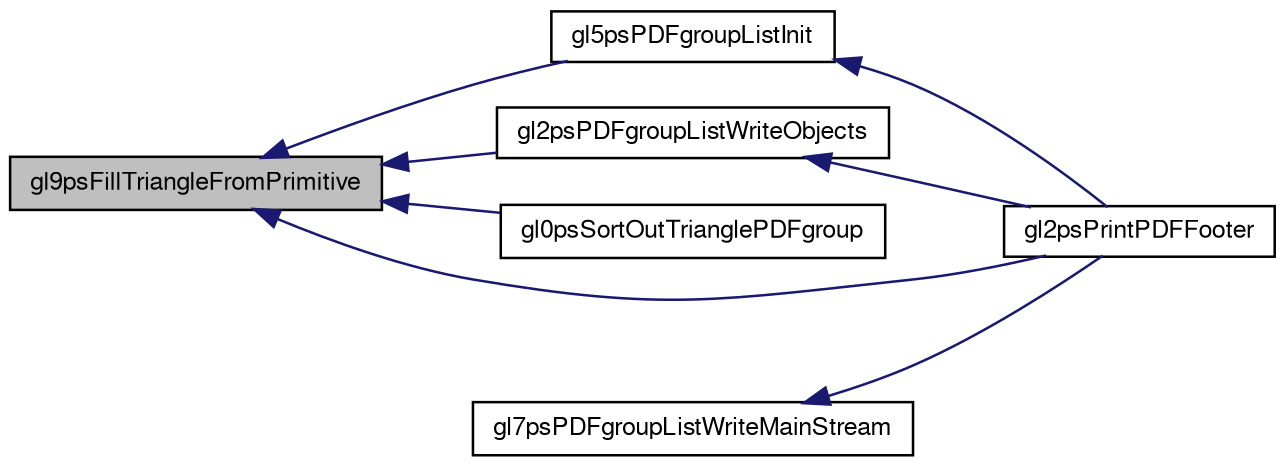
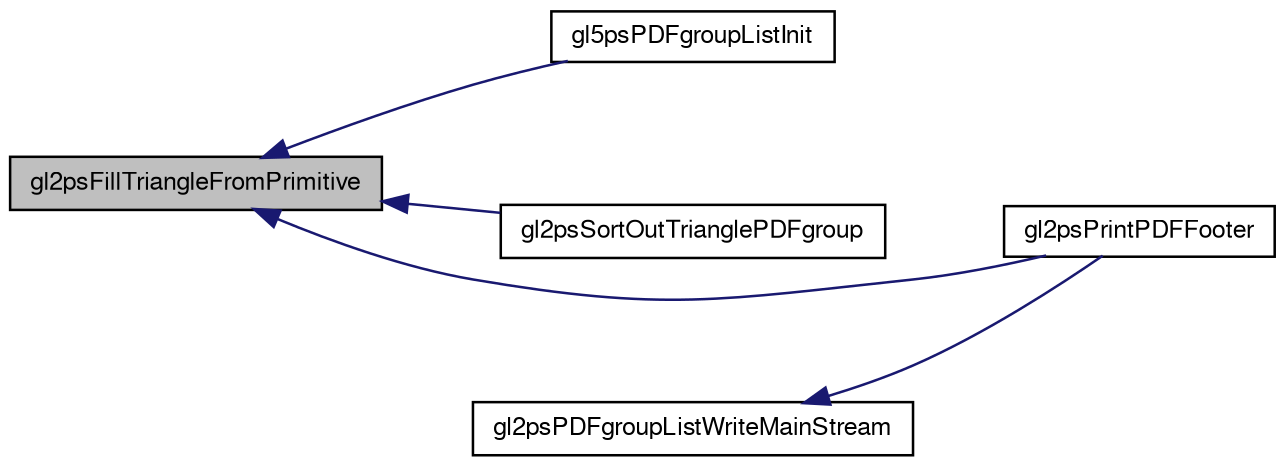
(990, 125) -> none
(693, 133) -> none
(196, 183) -> (196, 183)
(693, 231) -> (693, 231)
(693, 429) -> (693, 429)
